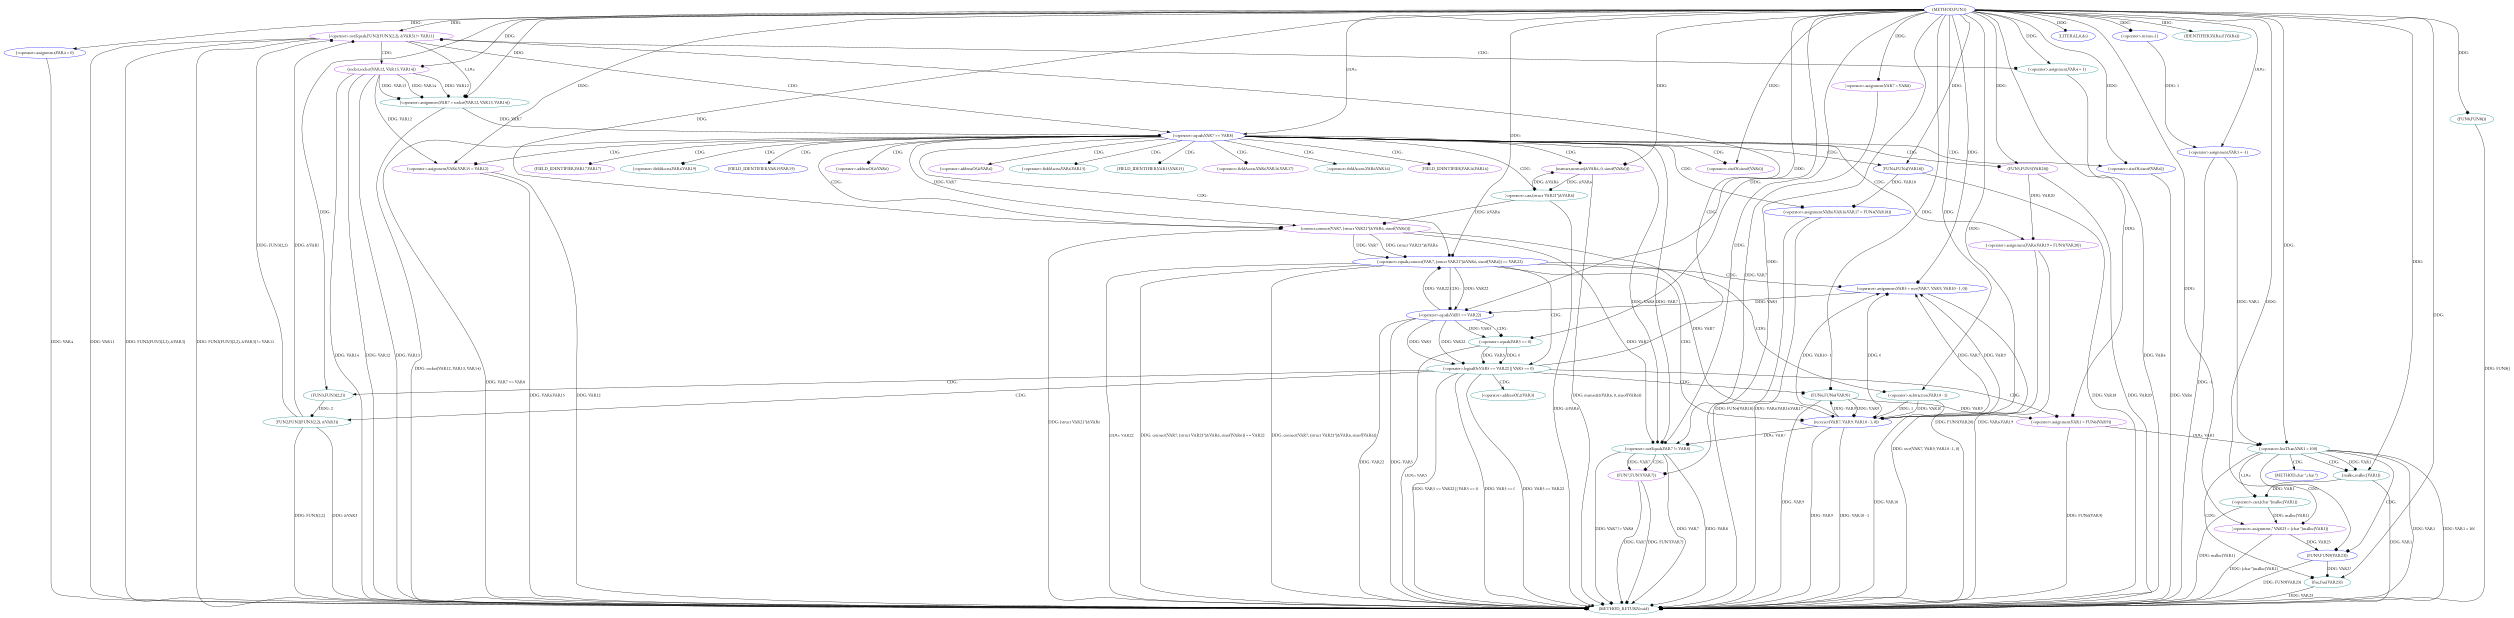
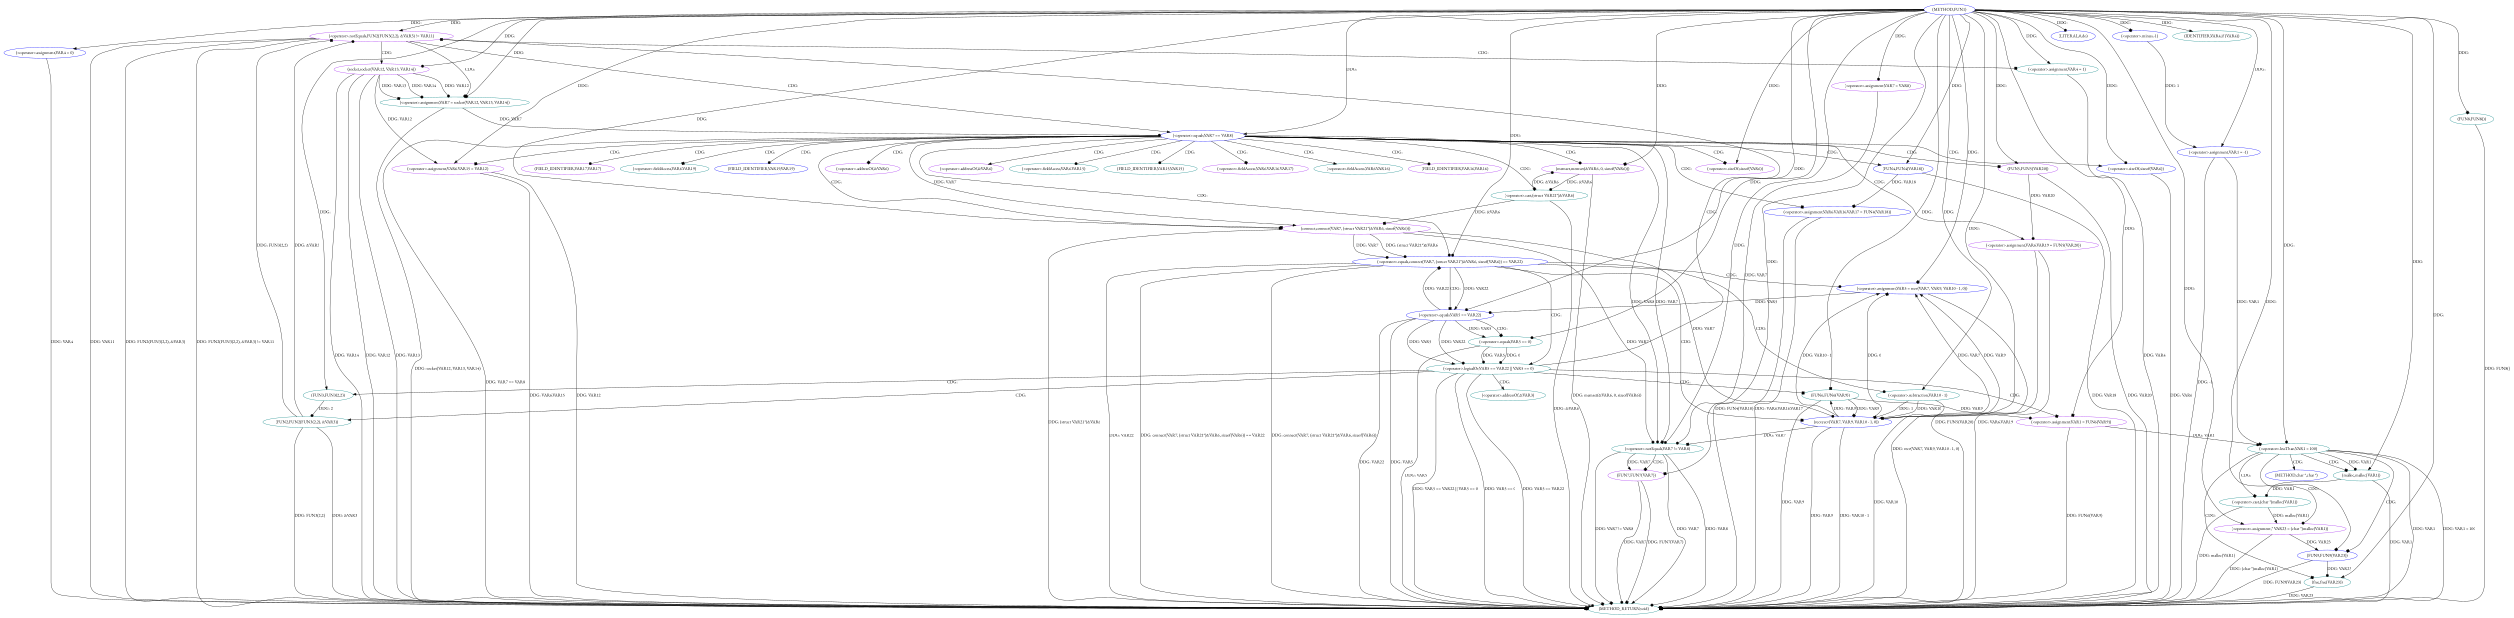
(1748, 247) -> (1748, 247)
